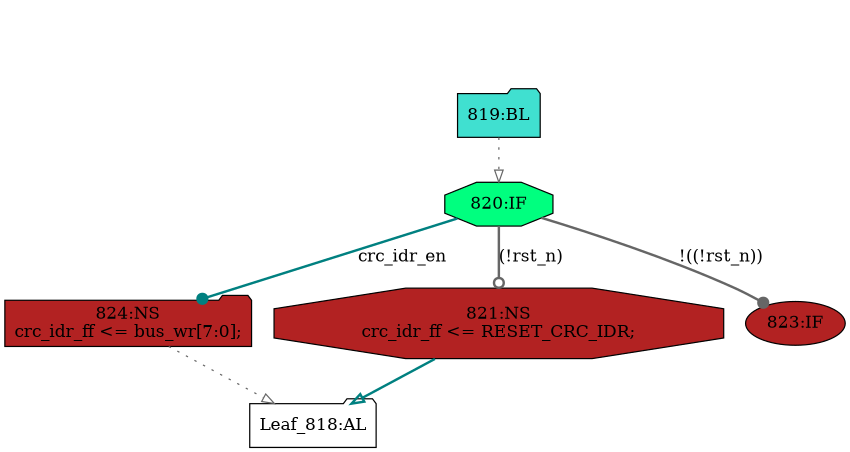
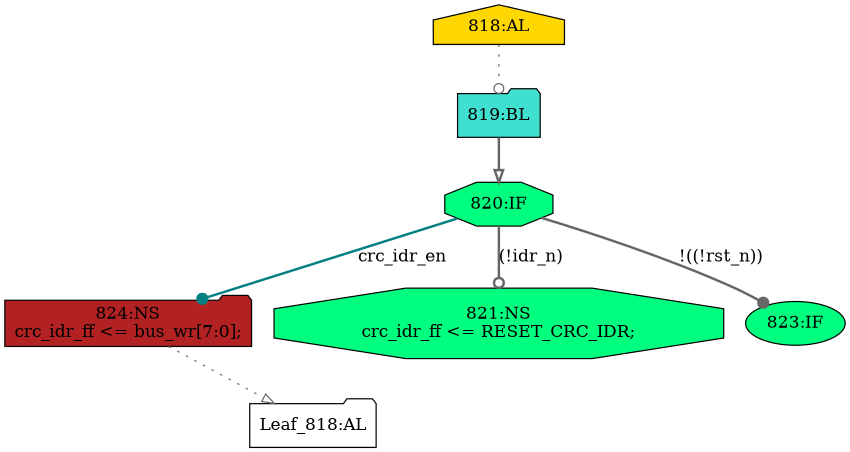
none -> (499, 27)
(499, 154) -> (499, 154)
(531, 257) -> (531, 257)
(499, 323) -> (499, 323)
(795, 323) -> (795, 323)
(399, 378) -> none
